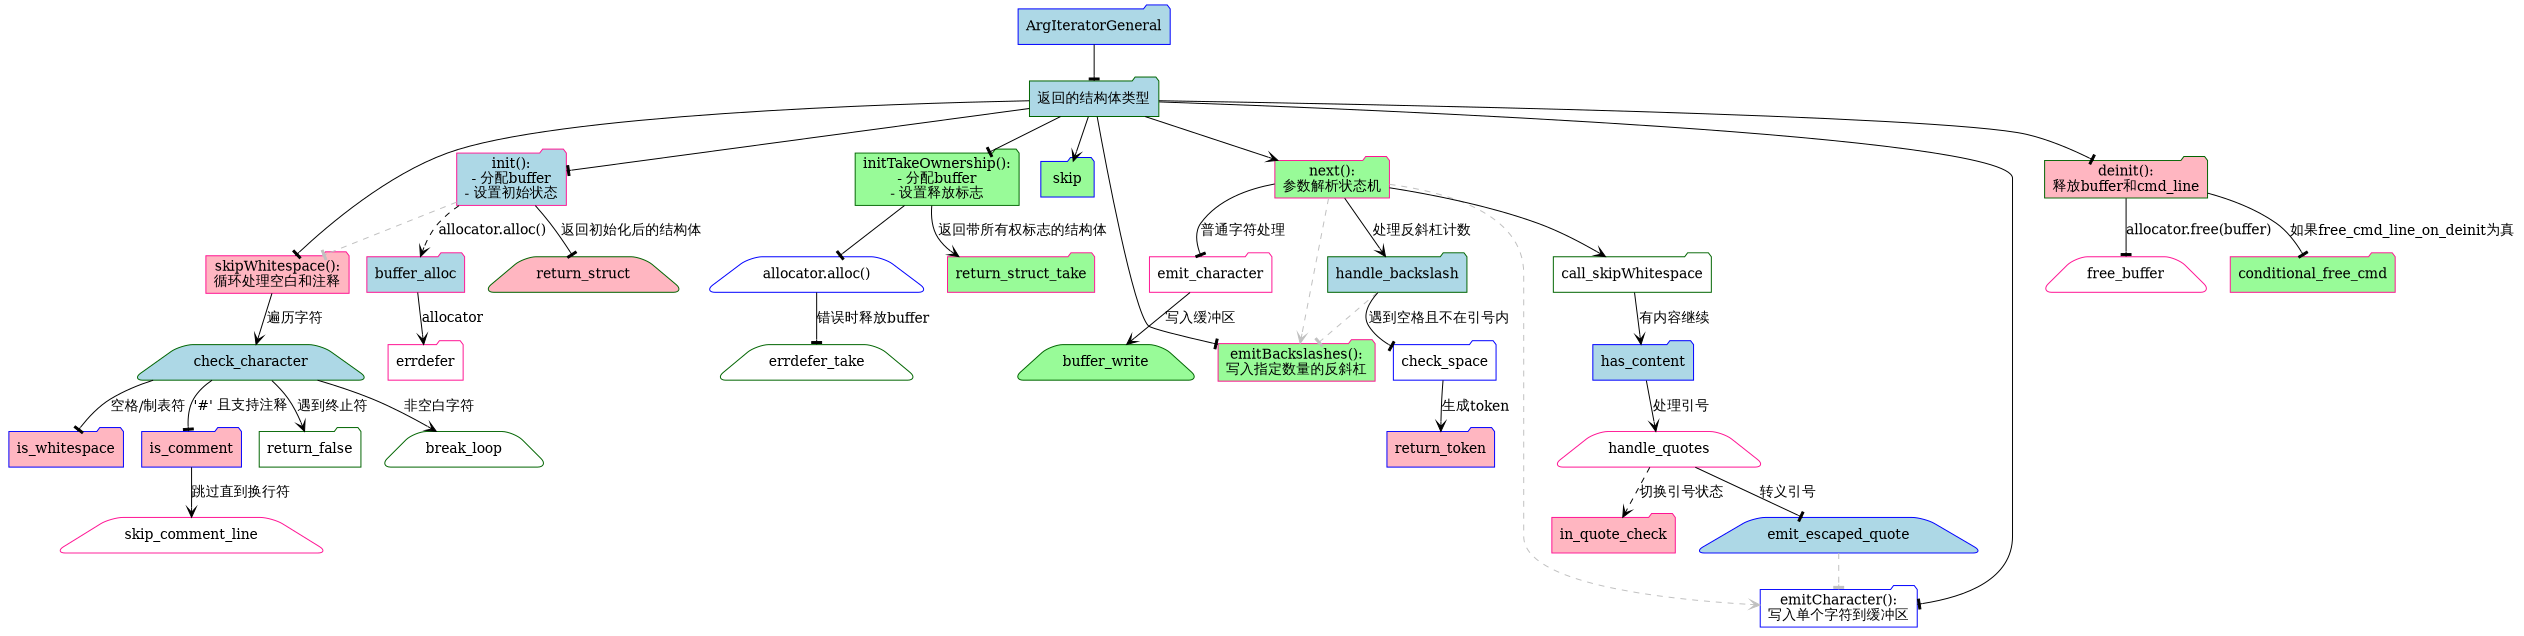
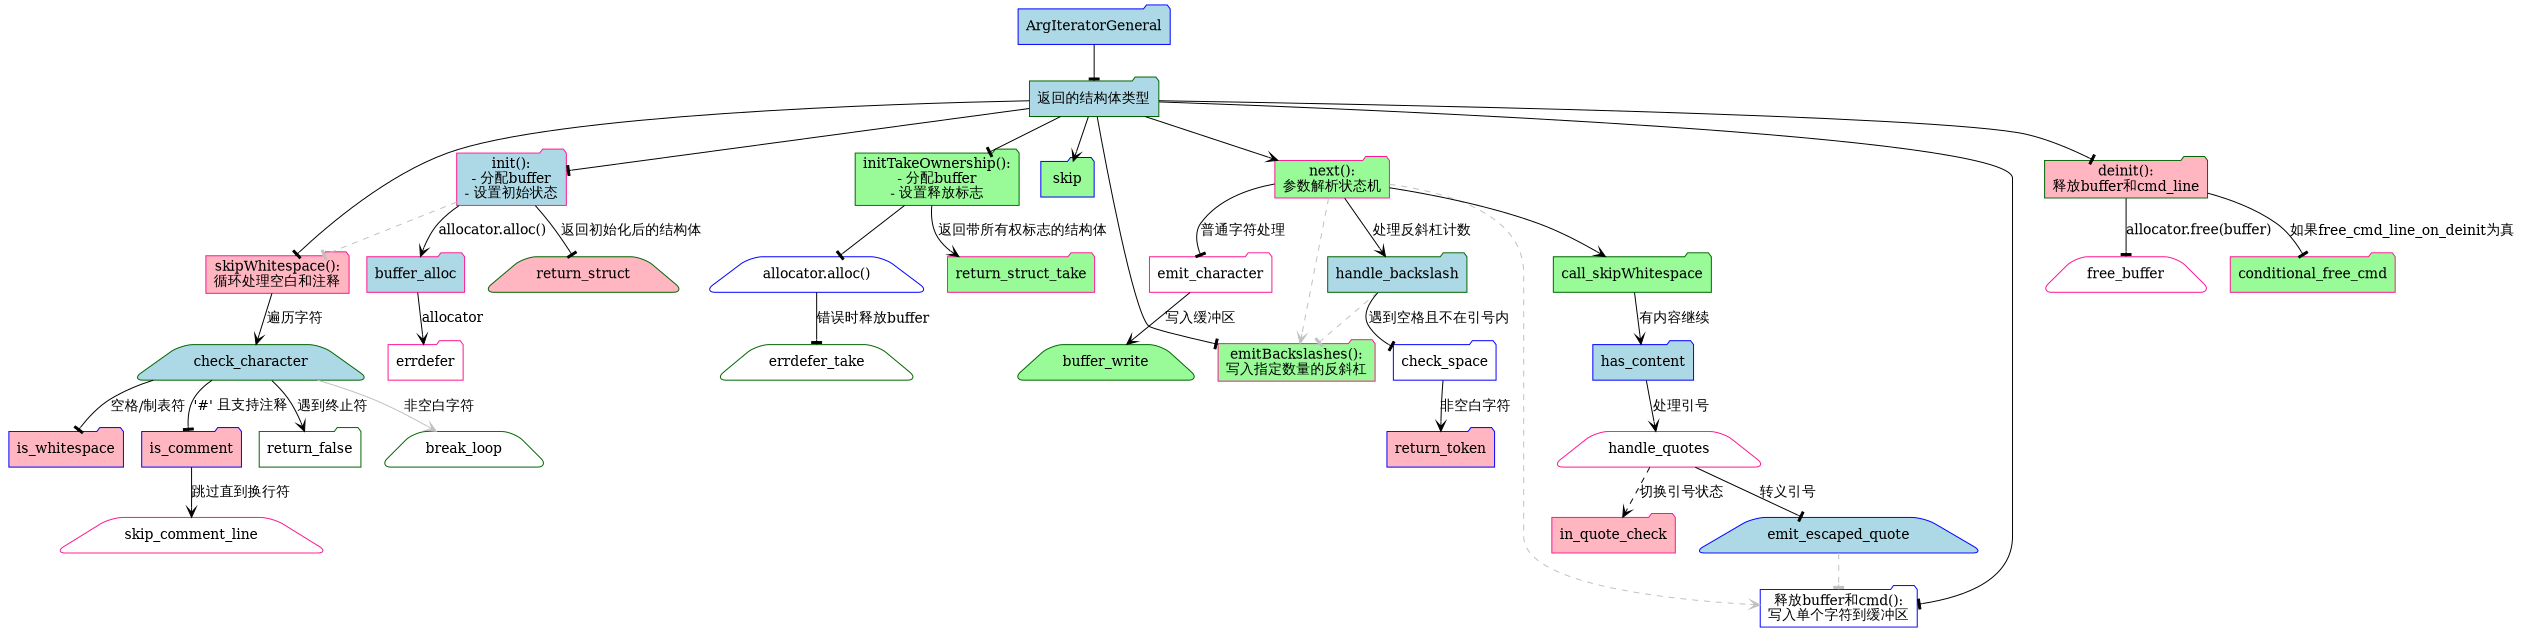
(438, 224) -> (438, 224)
(1632, 275) -> (1632, 275)
(374, 400) -> (374, 400)
(1476, 406) -> (1476, 406)
(1839, 608) -> (1839, 608)
